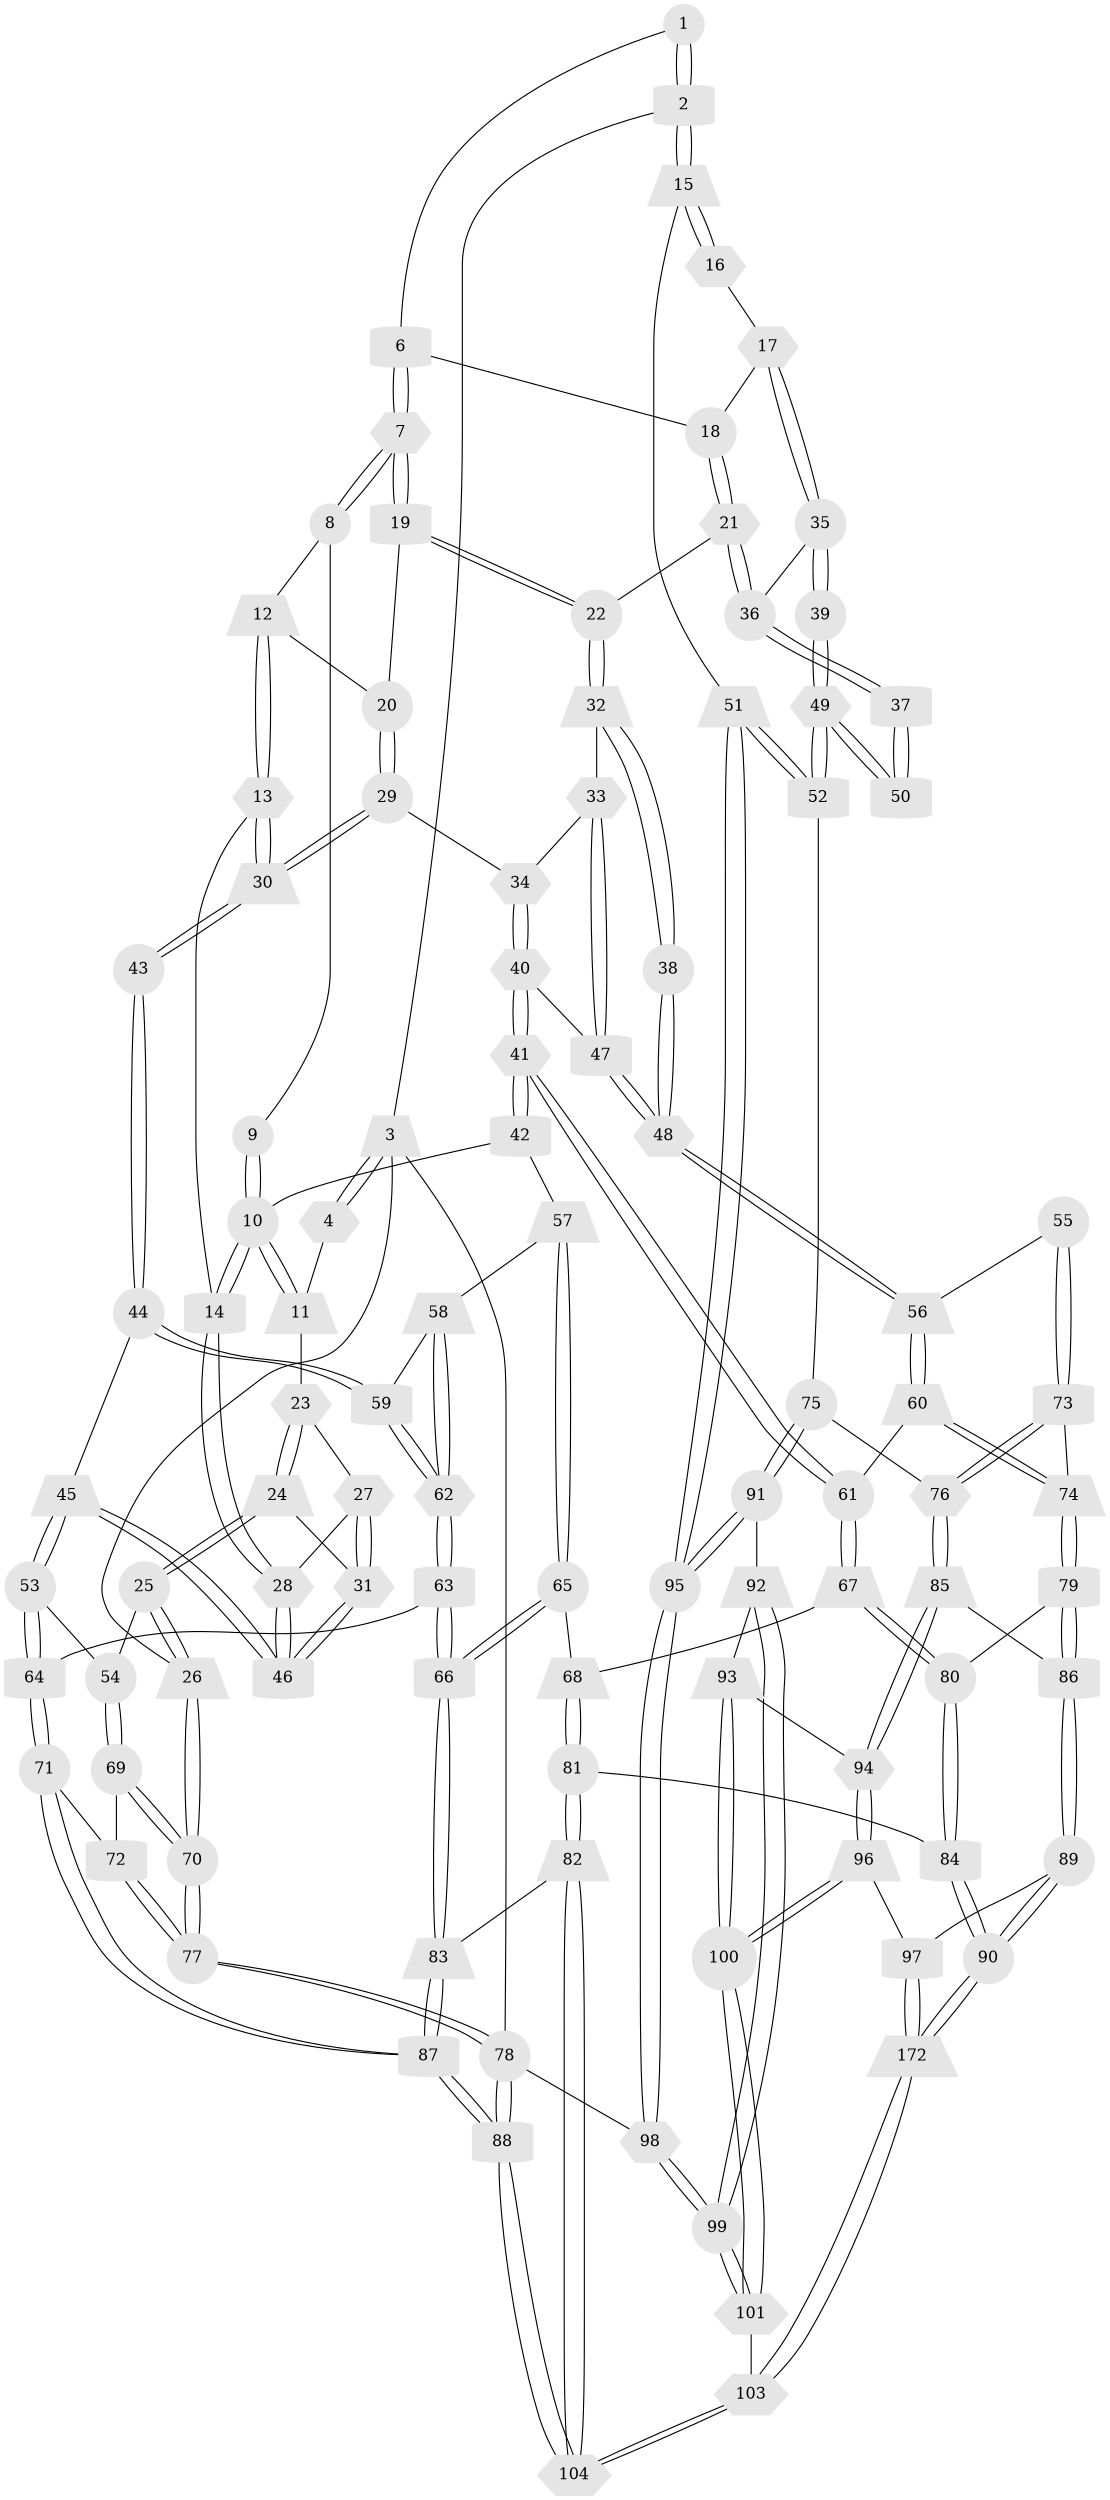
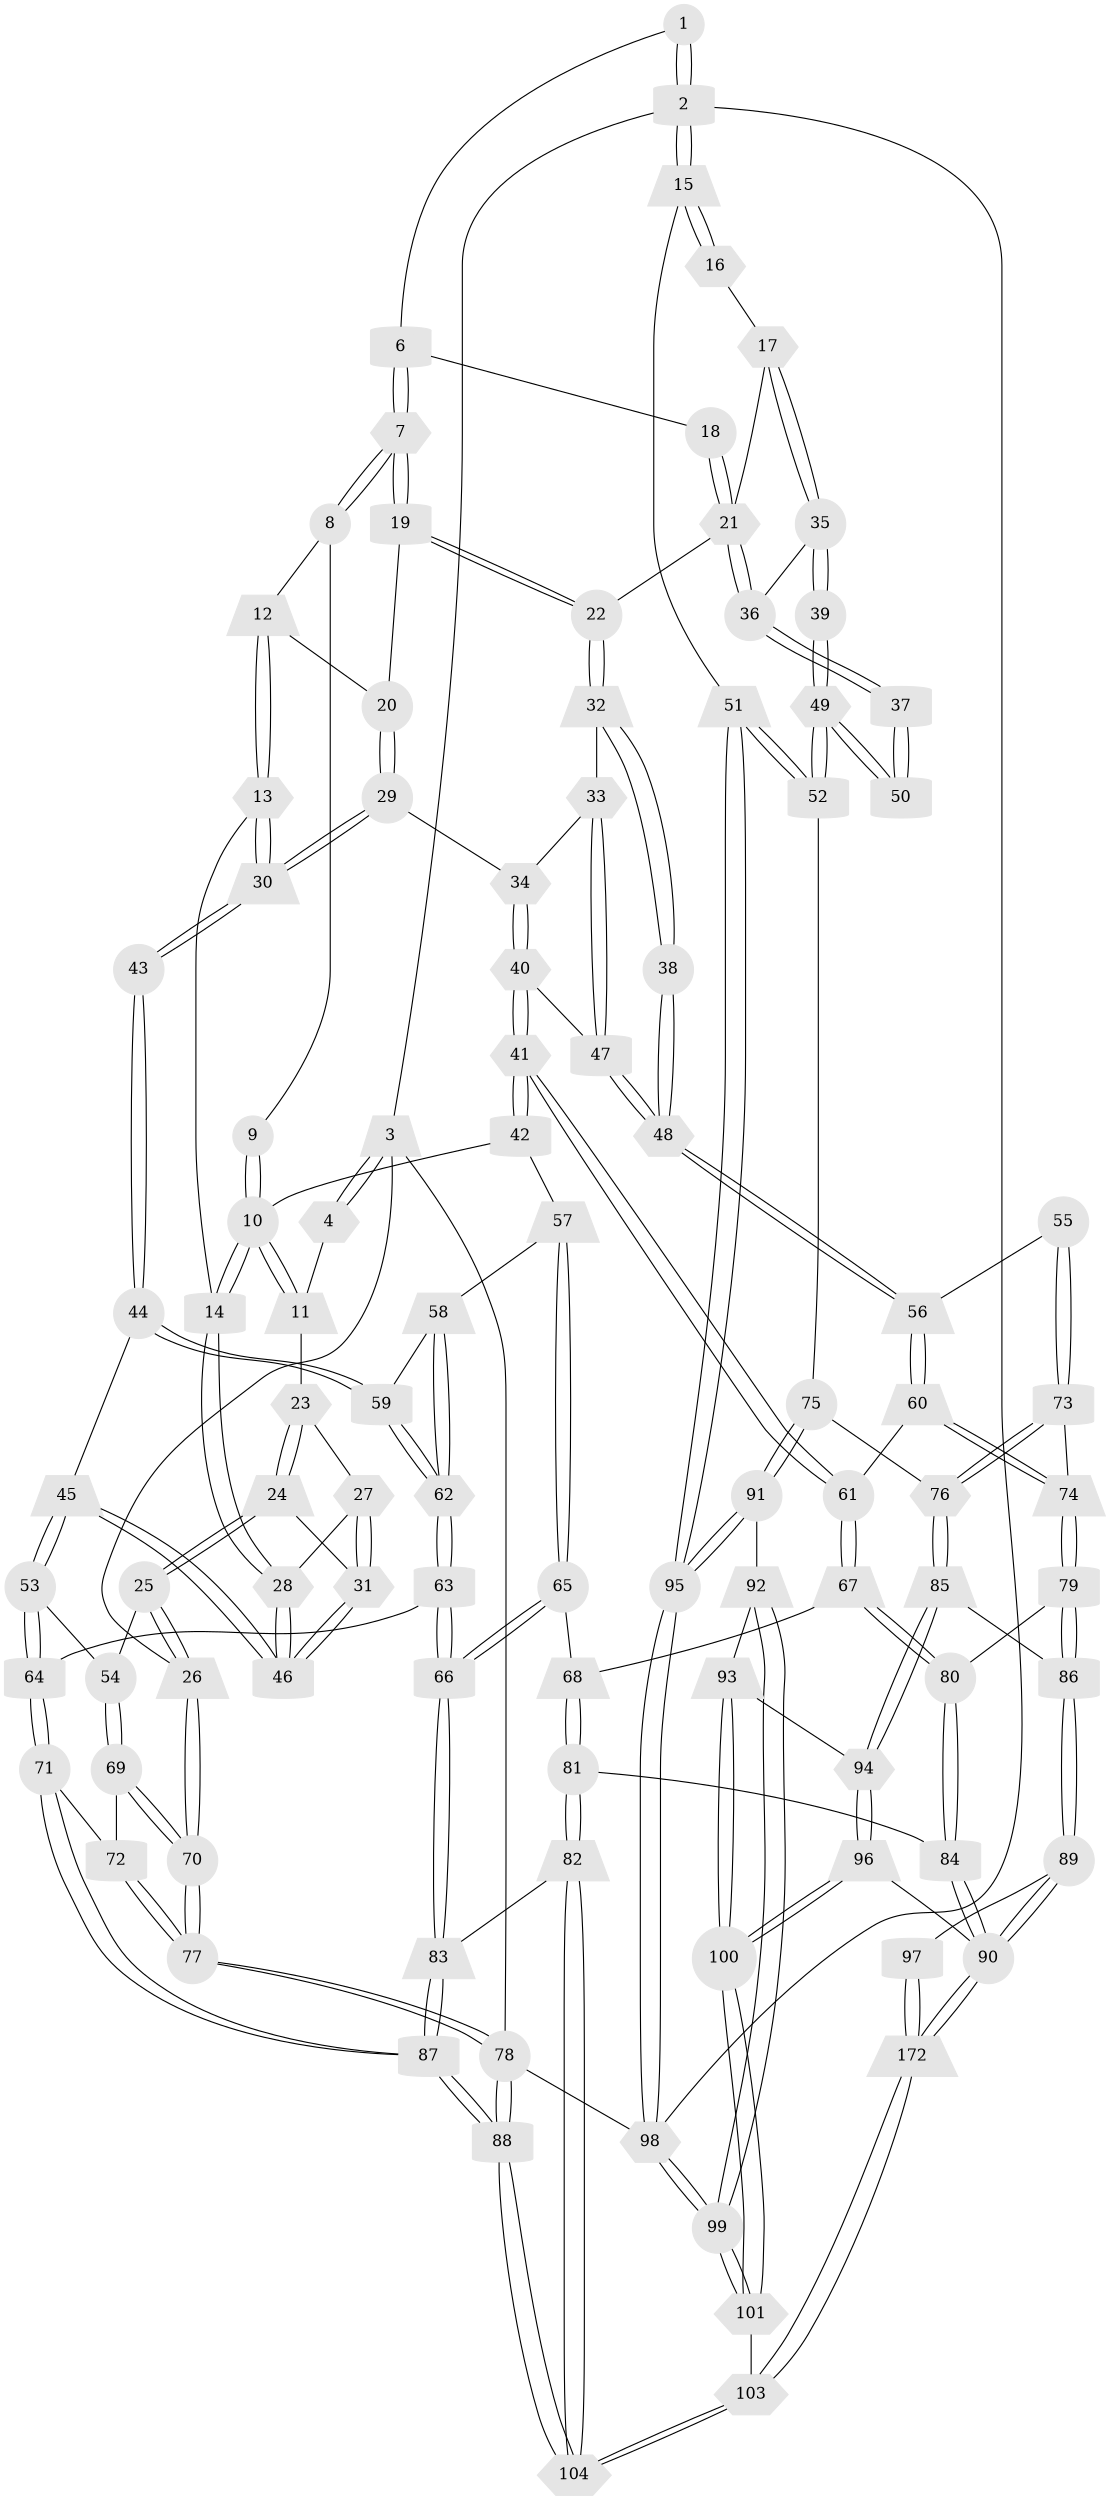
(740, 389) -> (752, 436)
none -> (1002, 1108)
(888, 1910) -> (925, 1906)
